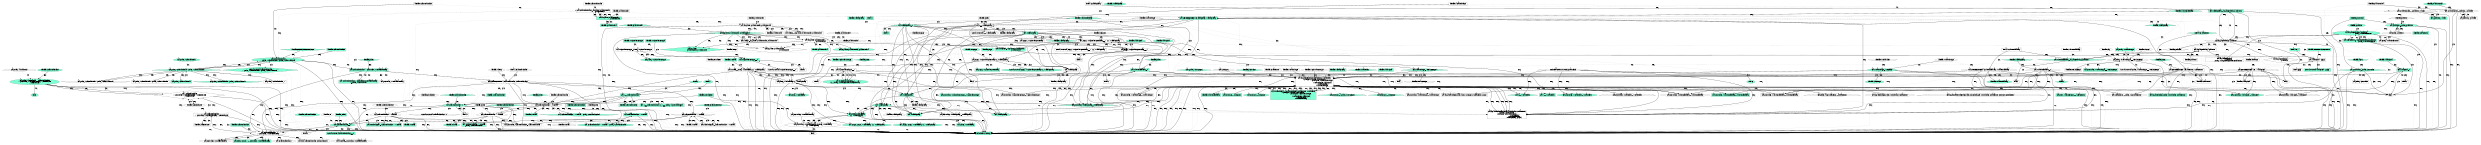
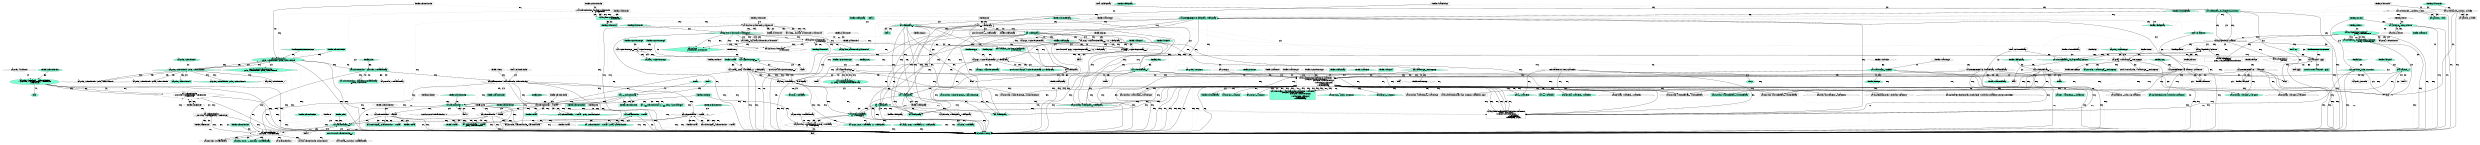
(2125, 50) -> (2119, 50)
